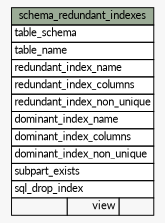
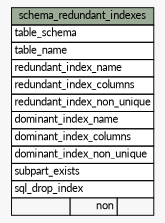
(104, 206) -> (105, 206)
